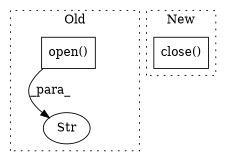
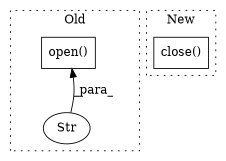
(29, 91) -> (74, 95)
